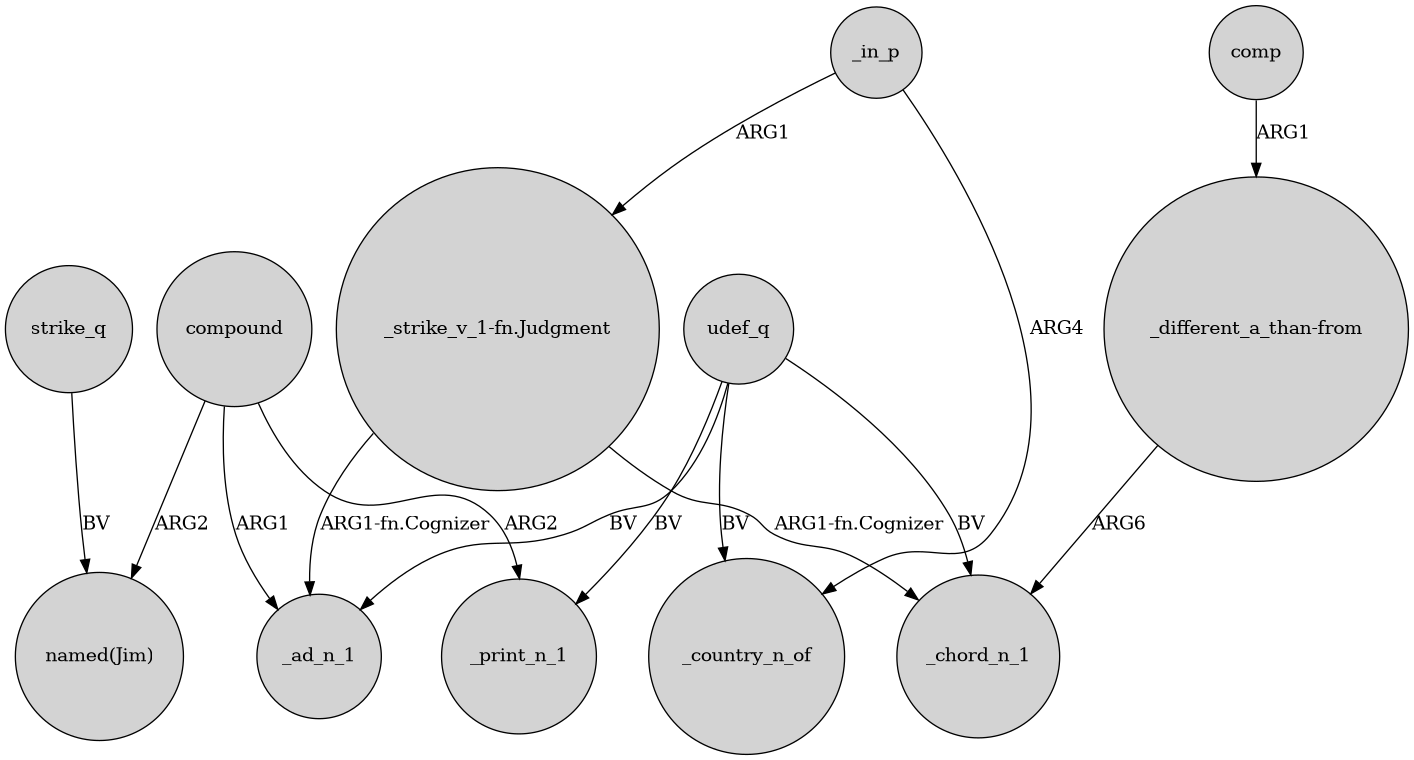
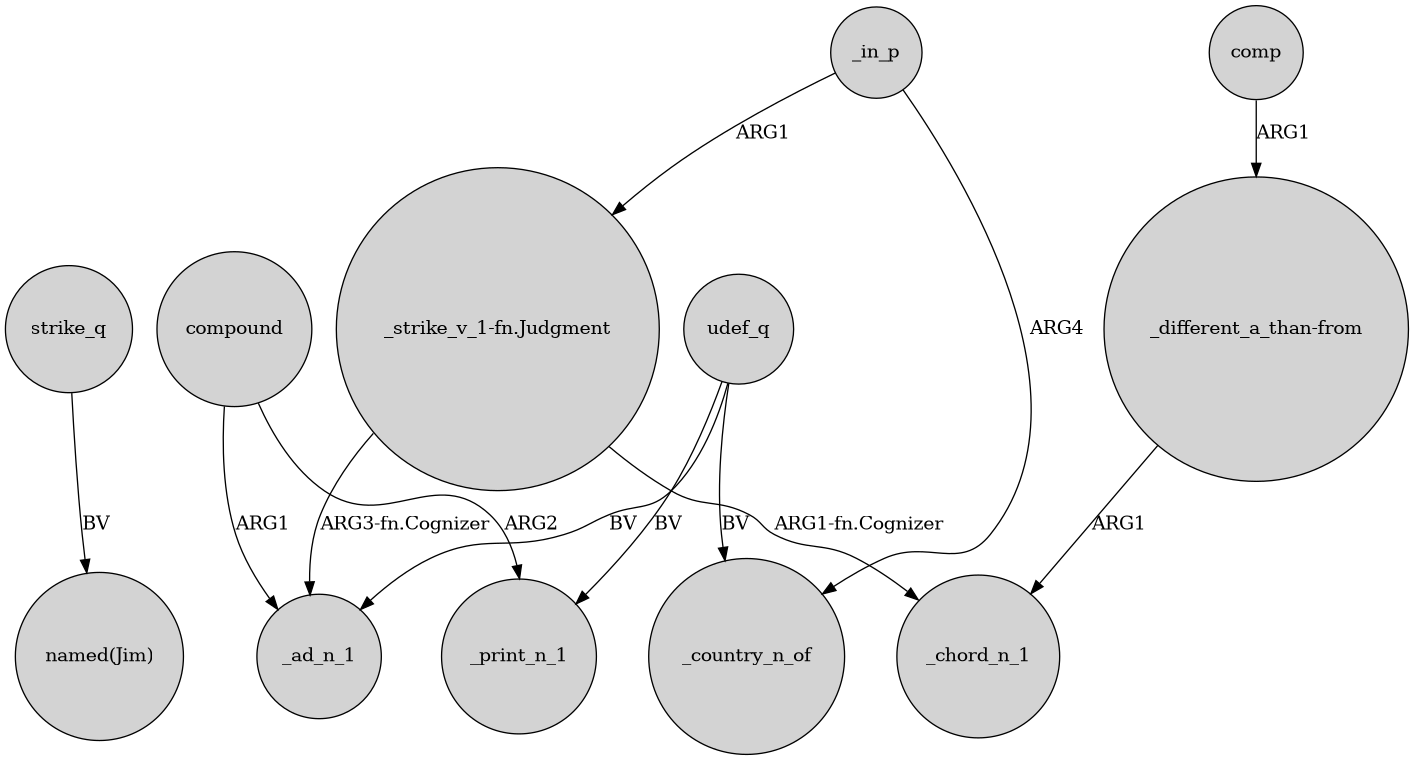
(894, 445) -> none
(171, 483) -> none
(405, 525) -> (405, 525)
(1119, 525) -> (1119, 525)
